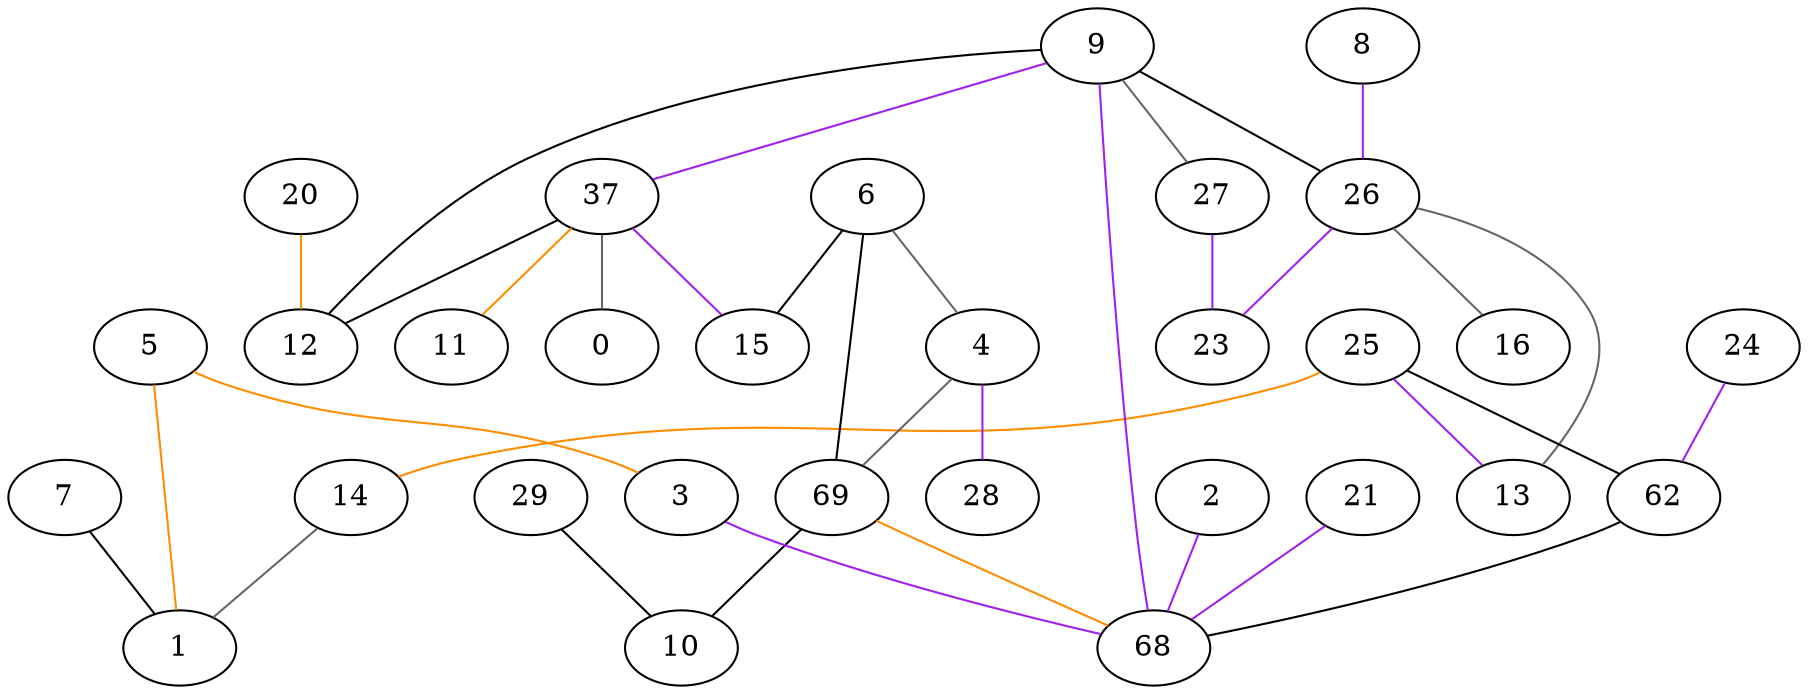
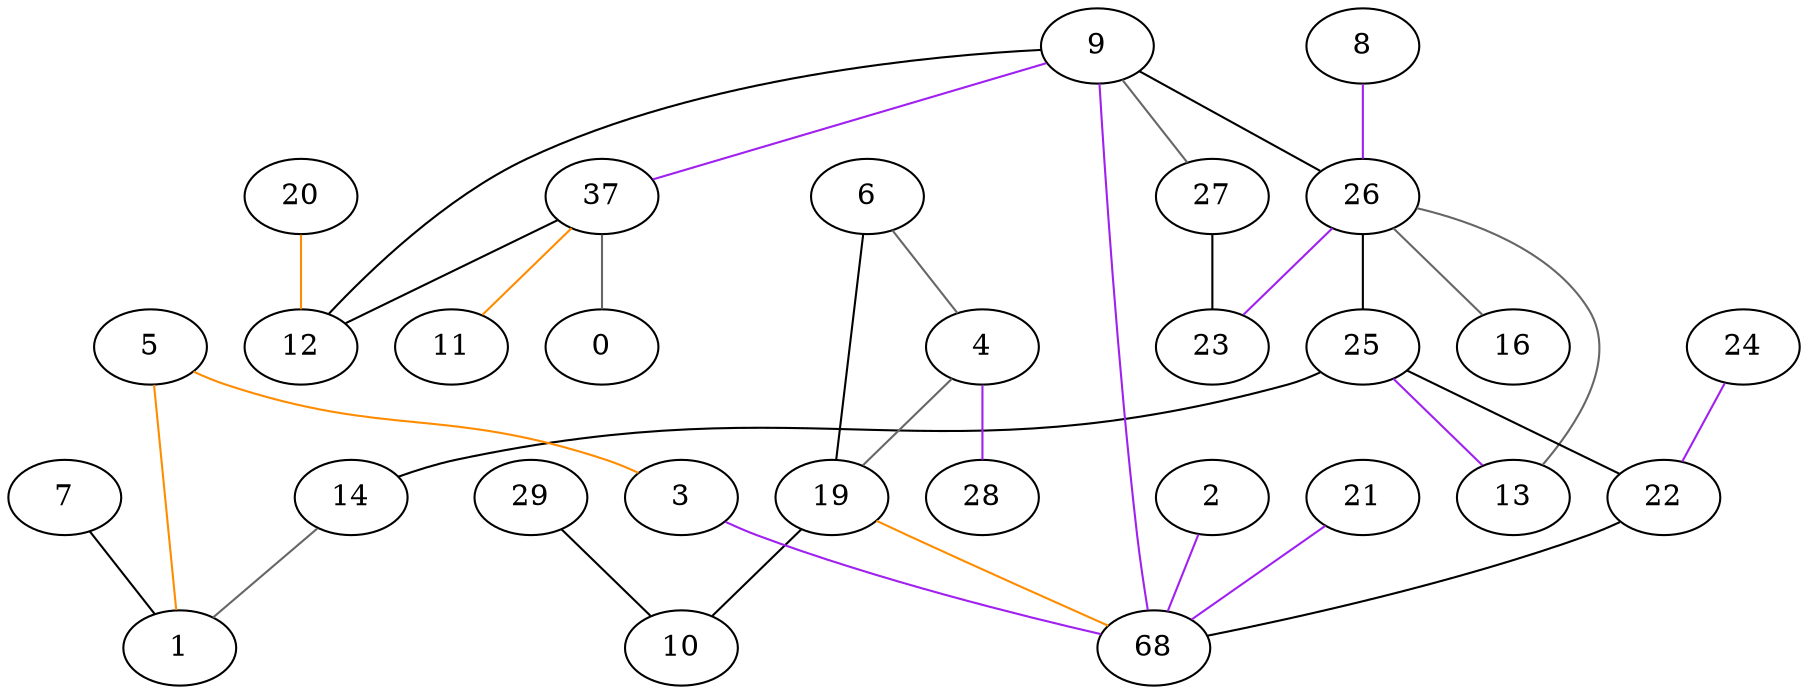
(1212, 272) -> (1212, 272)
none -> (1363, 272)
(752, 347) -> none
(860, 430) -> (860, 430)
(832, 497) -> (832, 497)
(1664, 497) -> (1664, 497)
